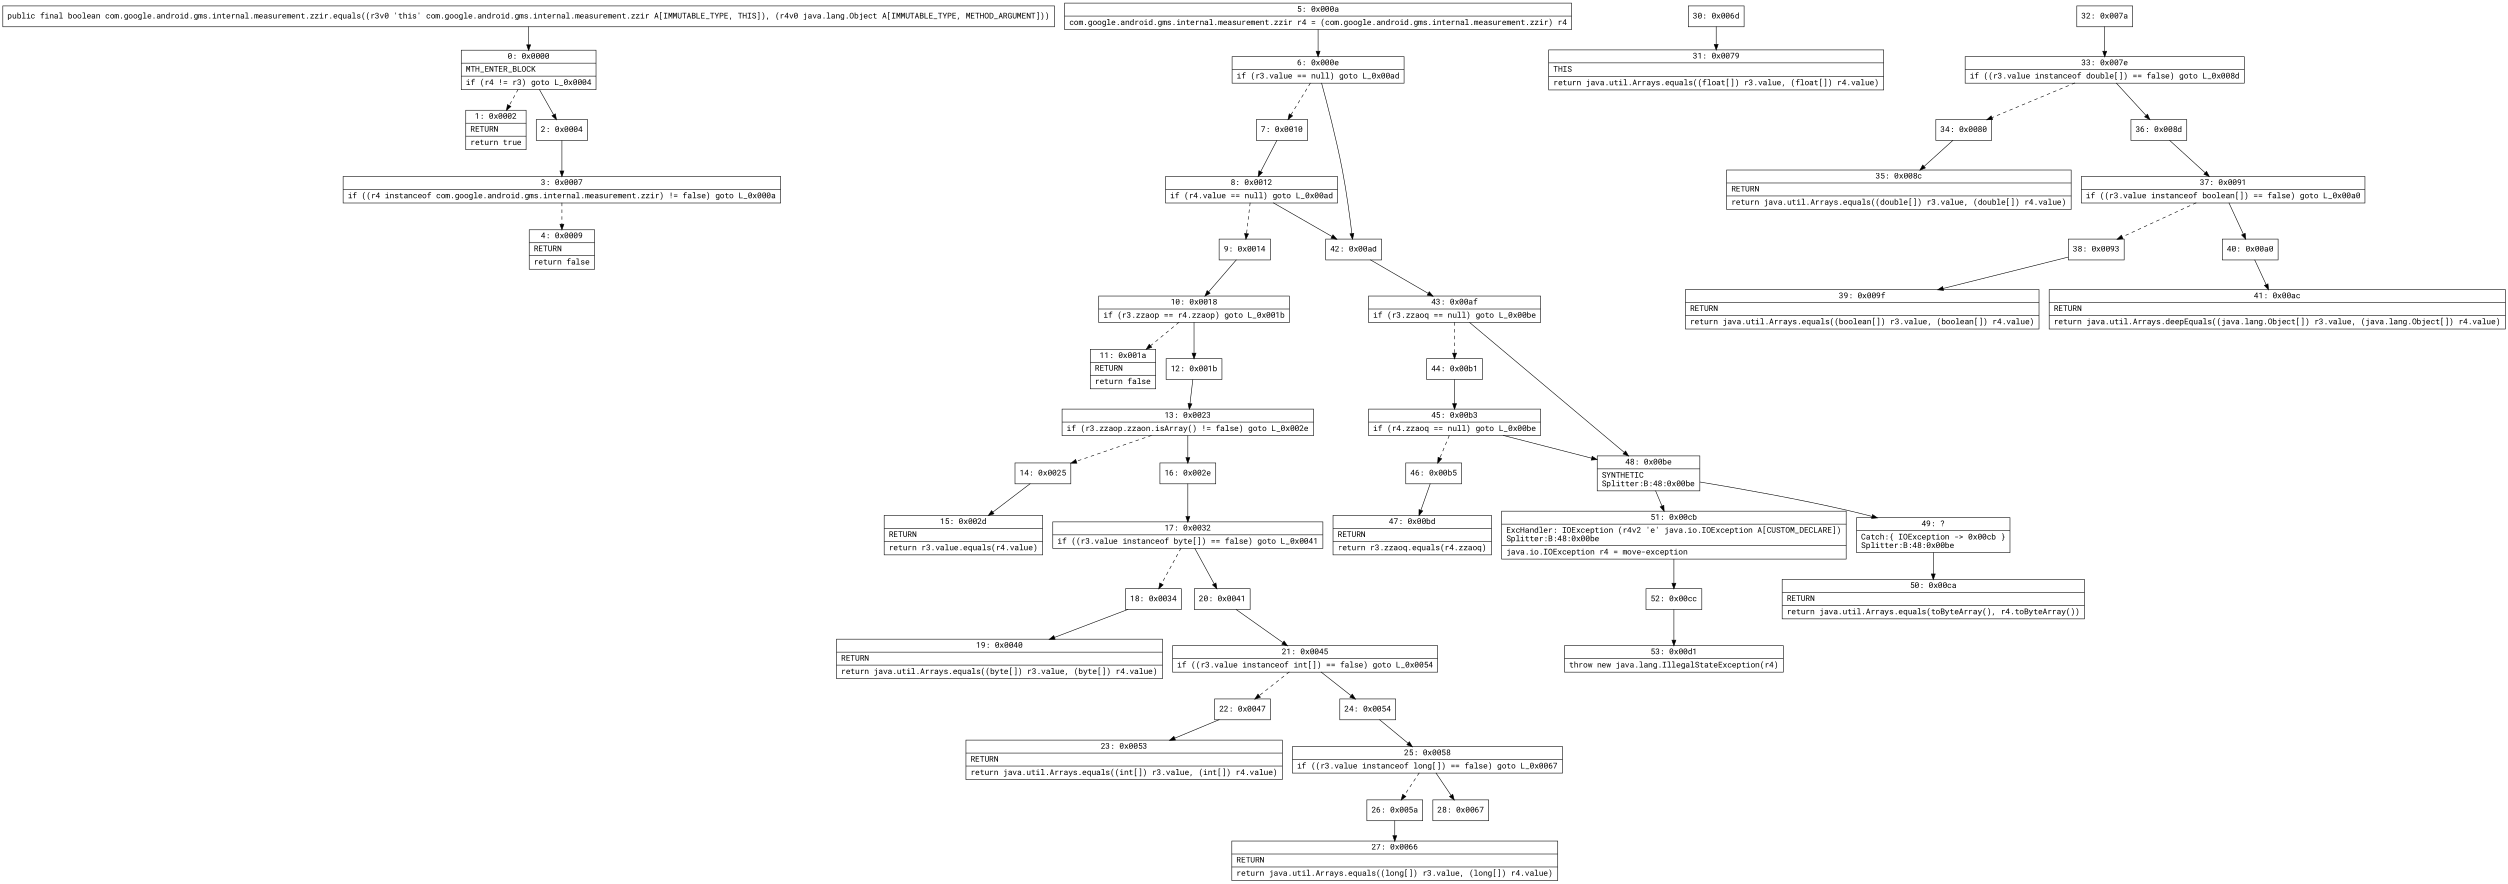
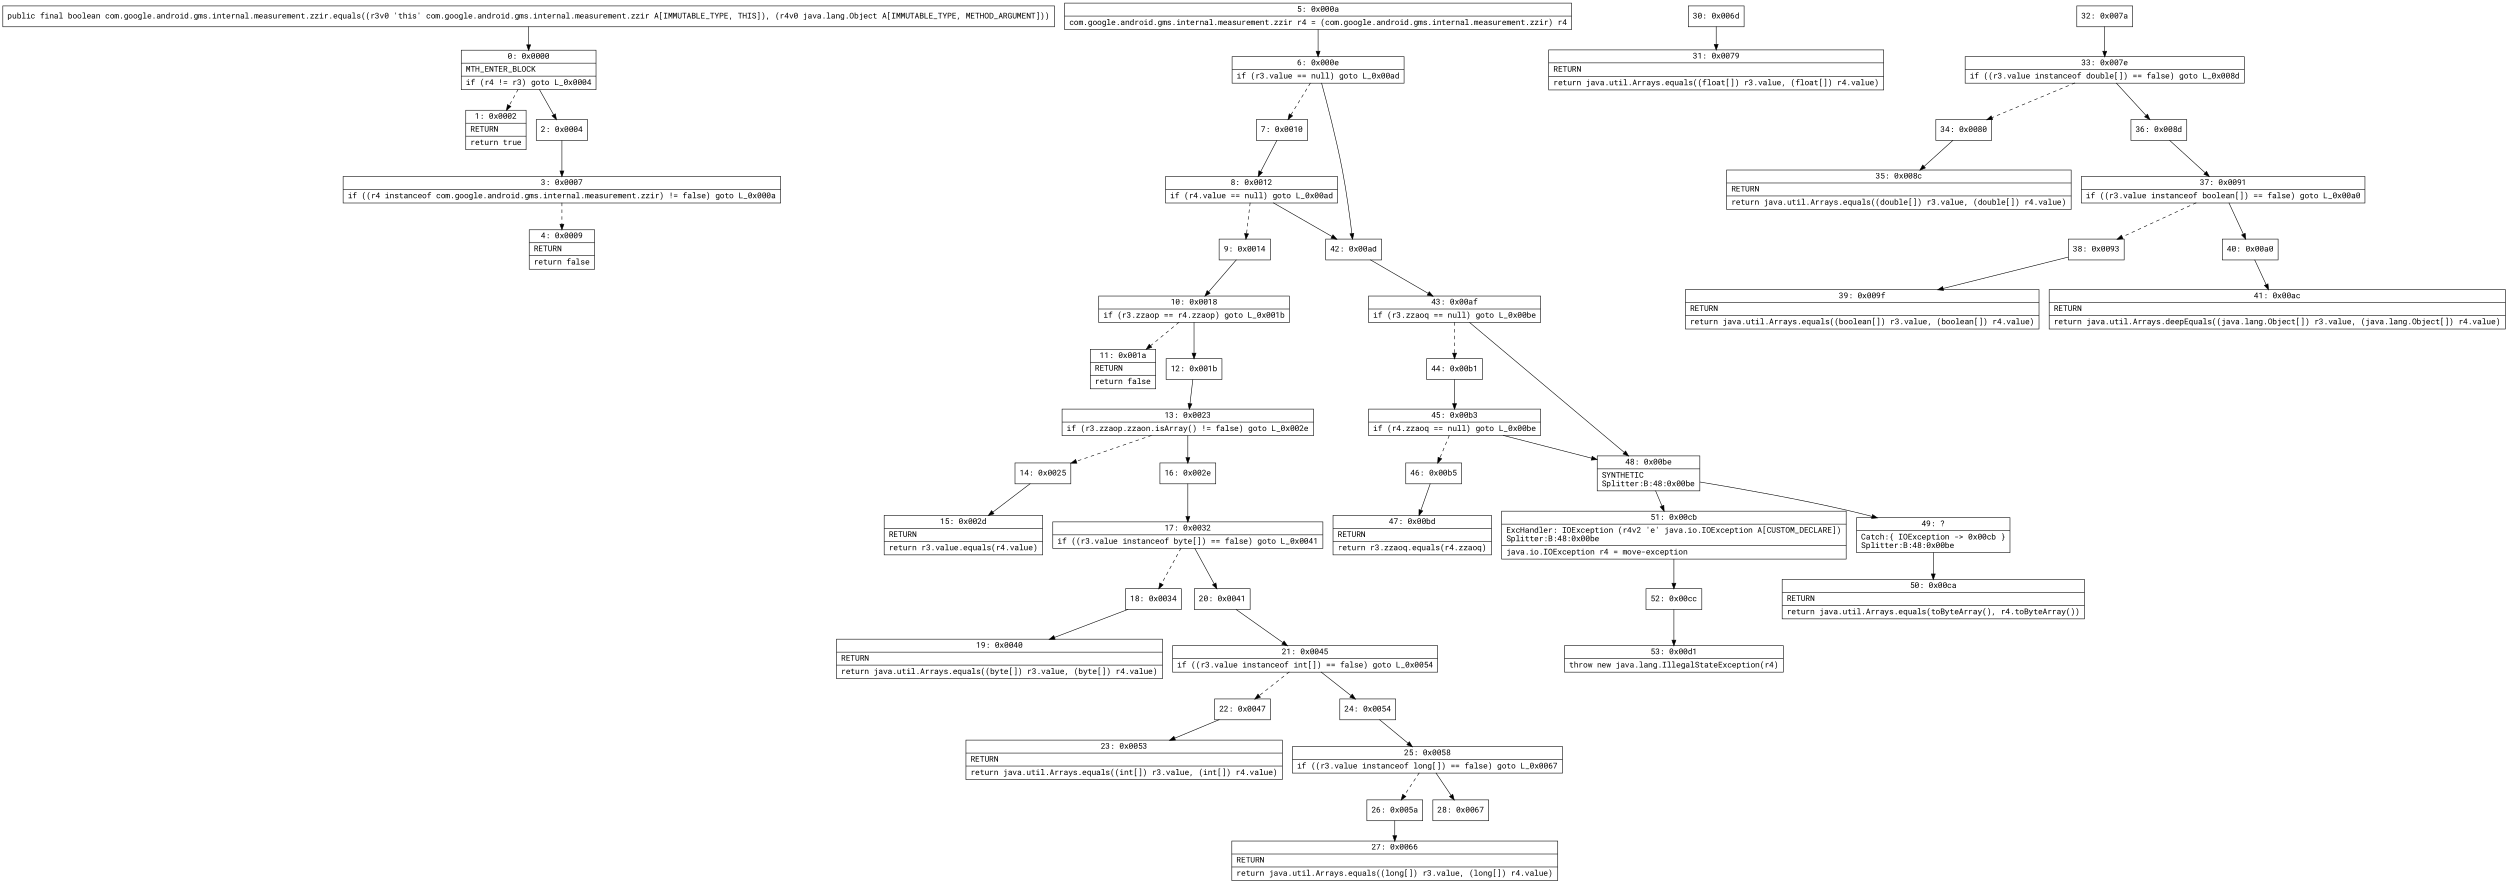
(1563, 69) -> (1567, 69)
